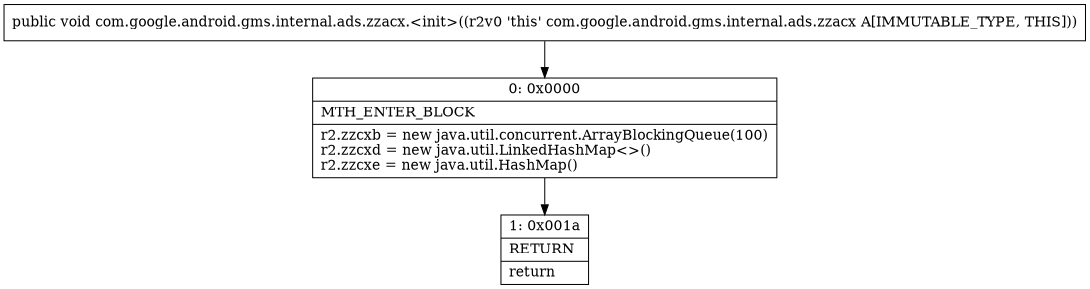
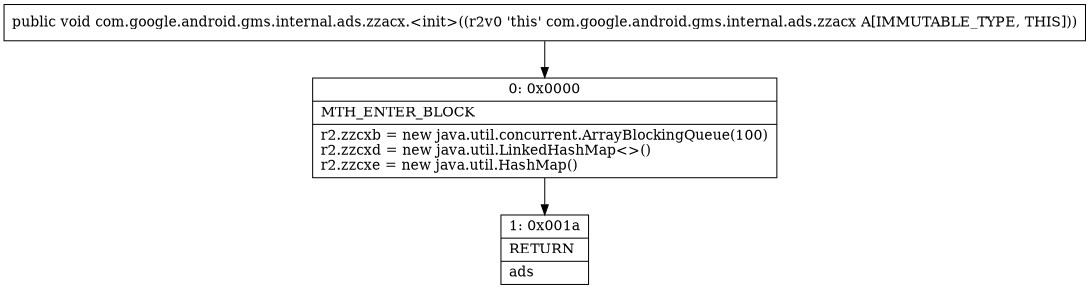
(532, 272) -> (522, 272)
